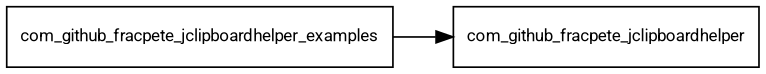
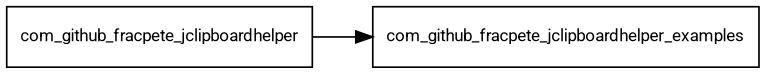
(414, 37) -> (334, 37)
